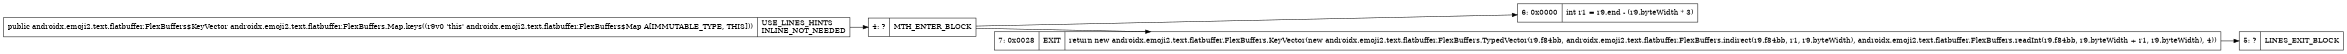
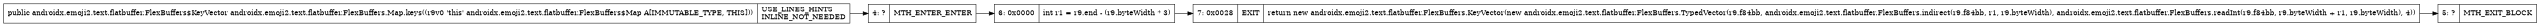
(933, 27) -> (933, 13)
(1061, 30) -> (1181, 13)
(2302, 41) -> (2498, 13)
